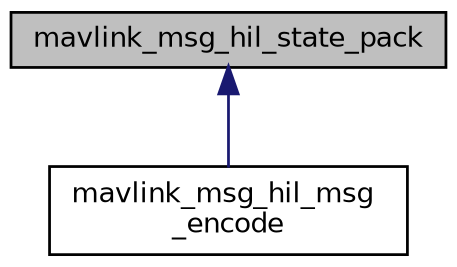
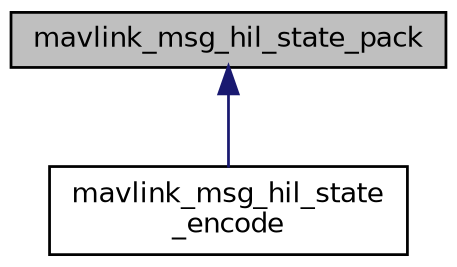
(228, 211) -> (228, 211)
